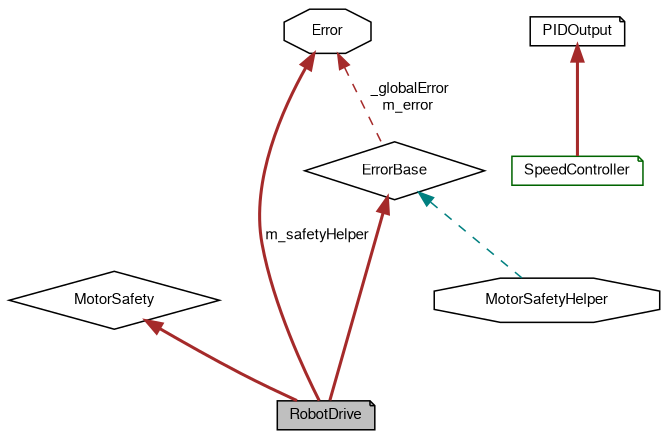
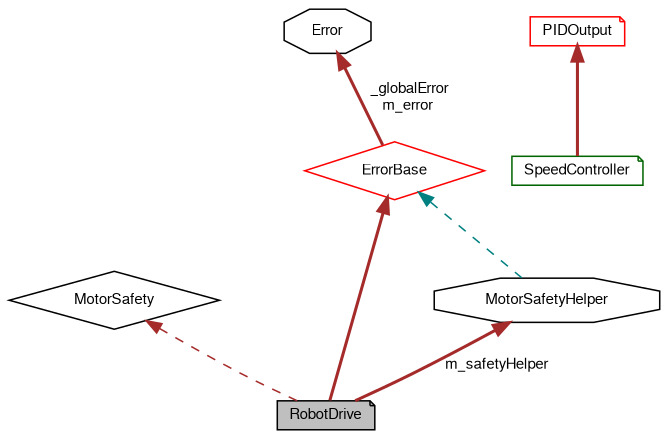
(577, 31) -> (577, 31)
(364, 106) -> (364, 106)
(395, 171) -> (395, 171)
(261, 235) -> (426, 367)
(227, 366) -> (227, 366)
